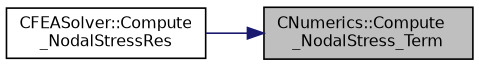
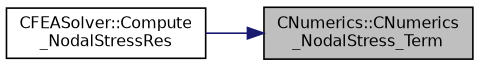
(368, 33) -> (368, 33)
